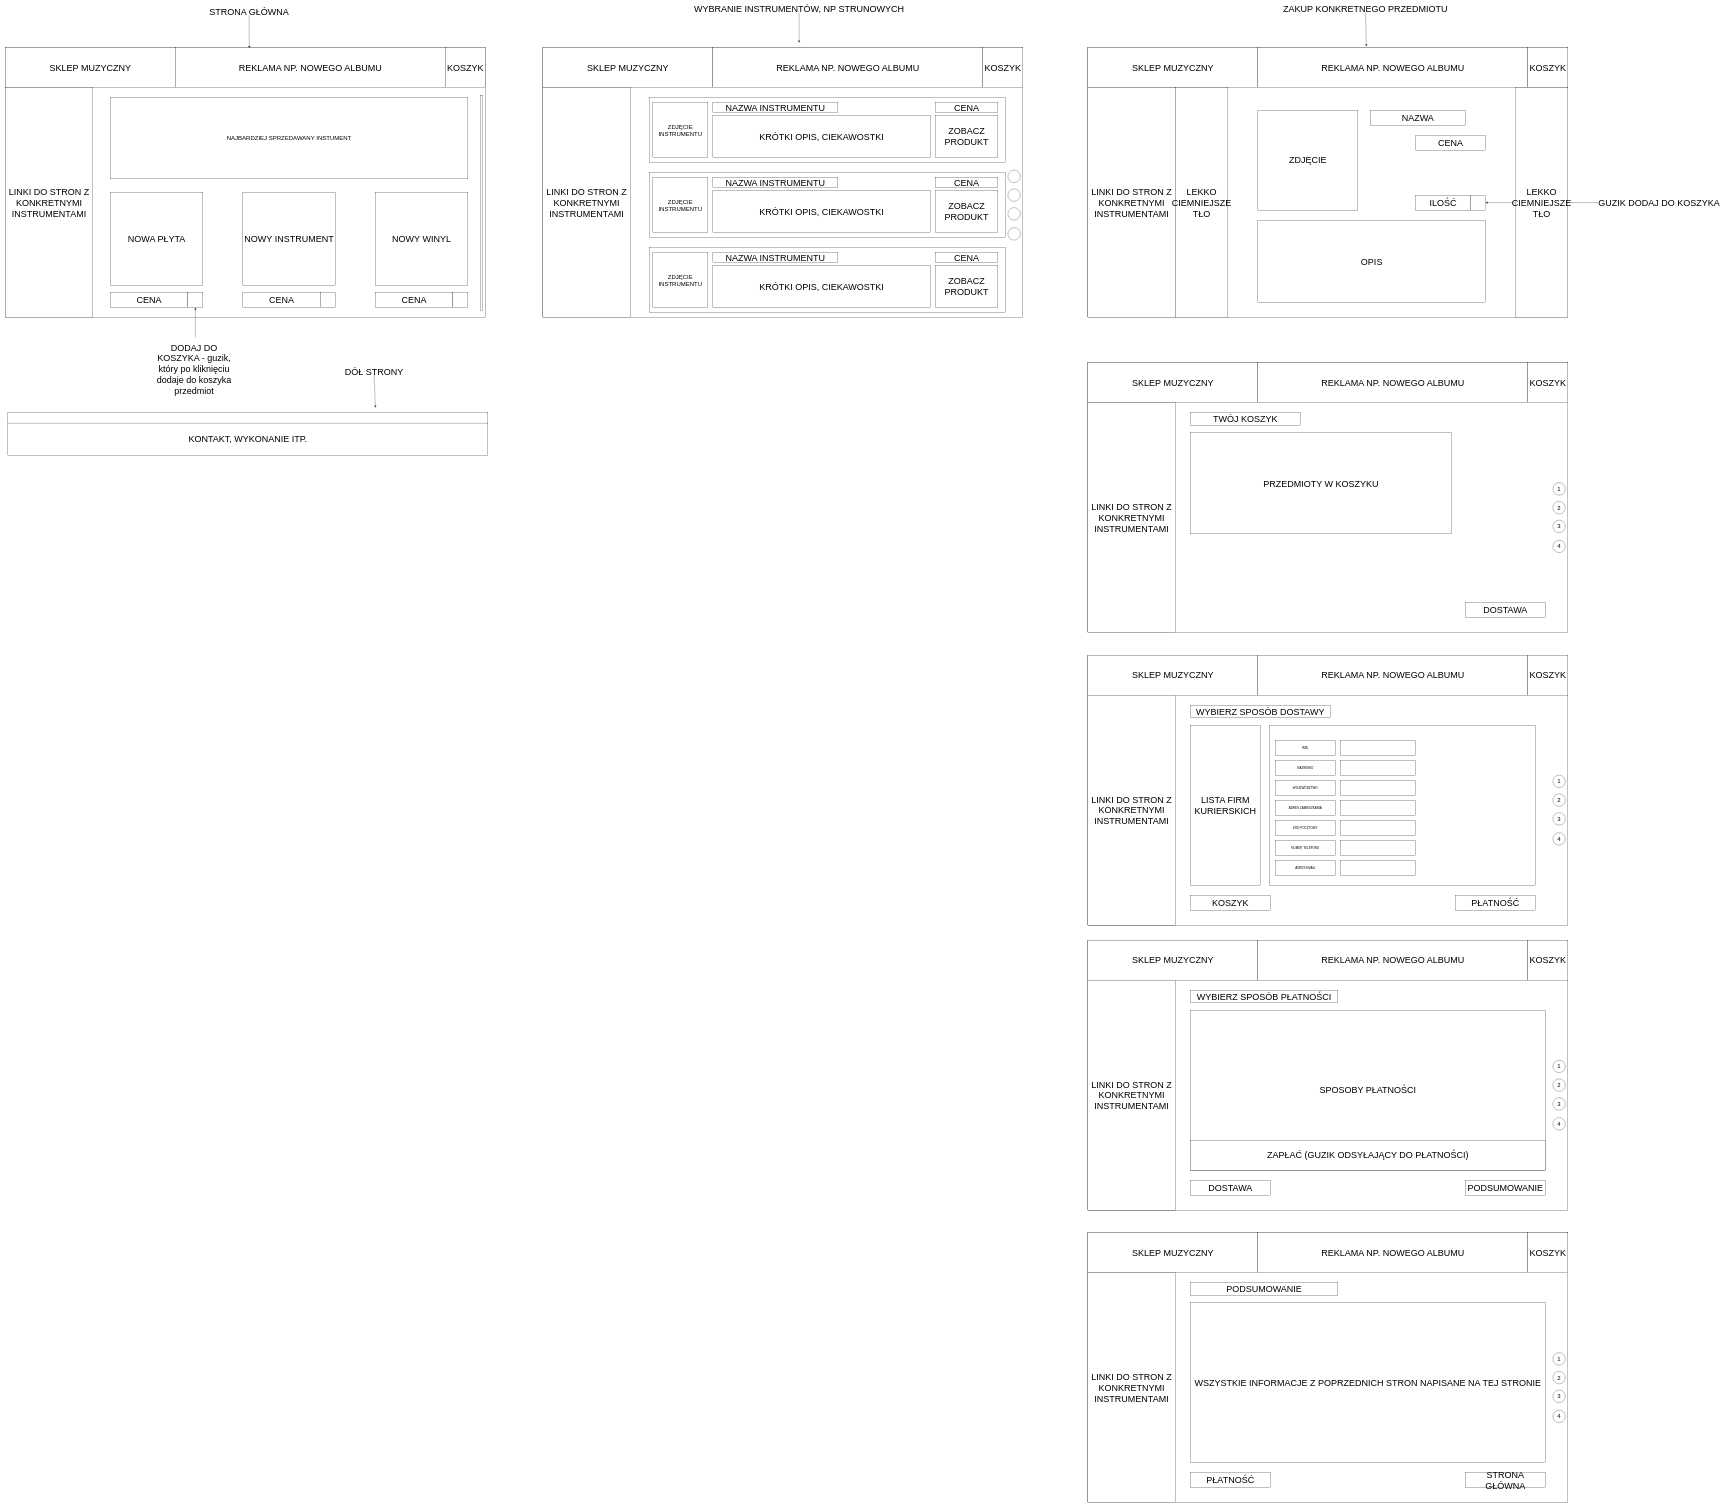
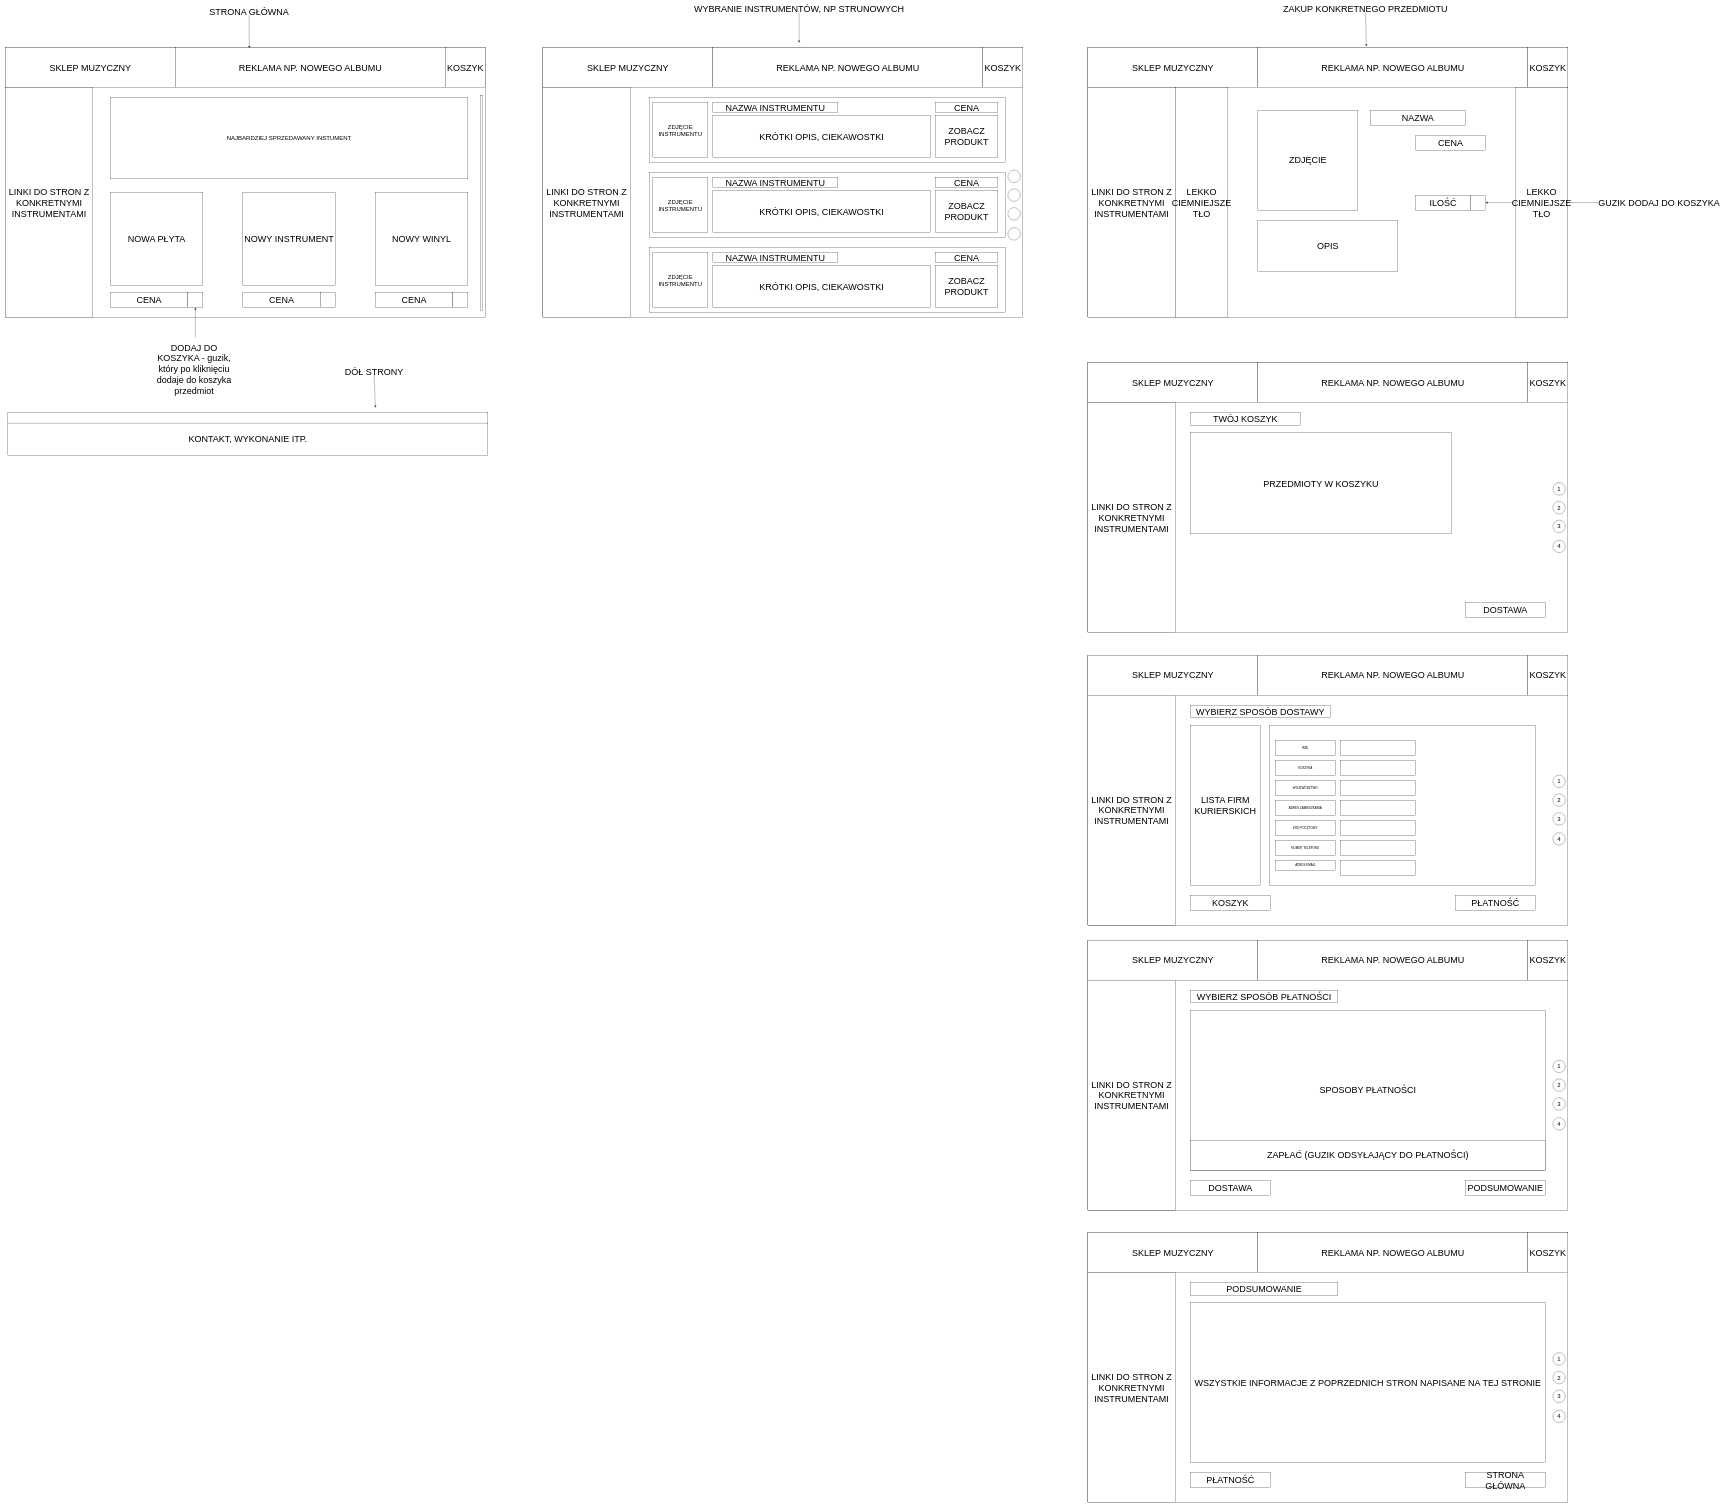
(1372, 261) -> (1328, 246)
(1305, 768) -> (1305, 768)
(1305, 868) -> (1305, 865)
